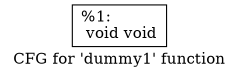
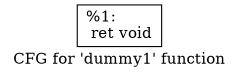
(119, 33) -> (119, 33)
